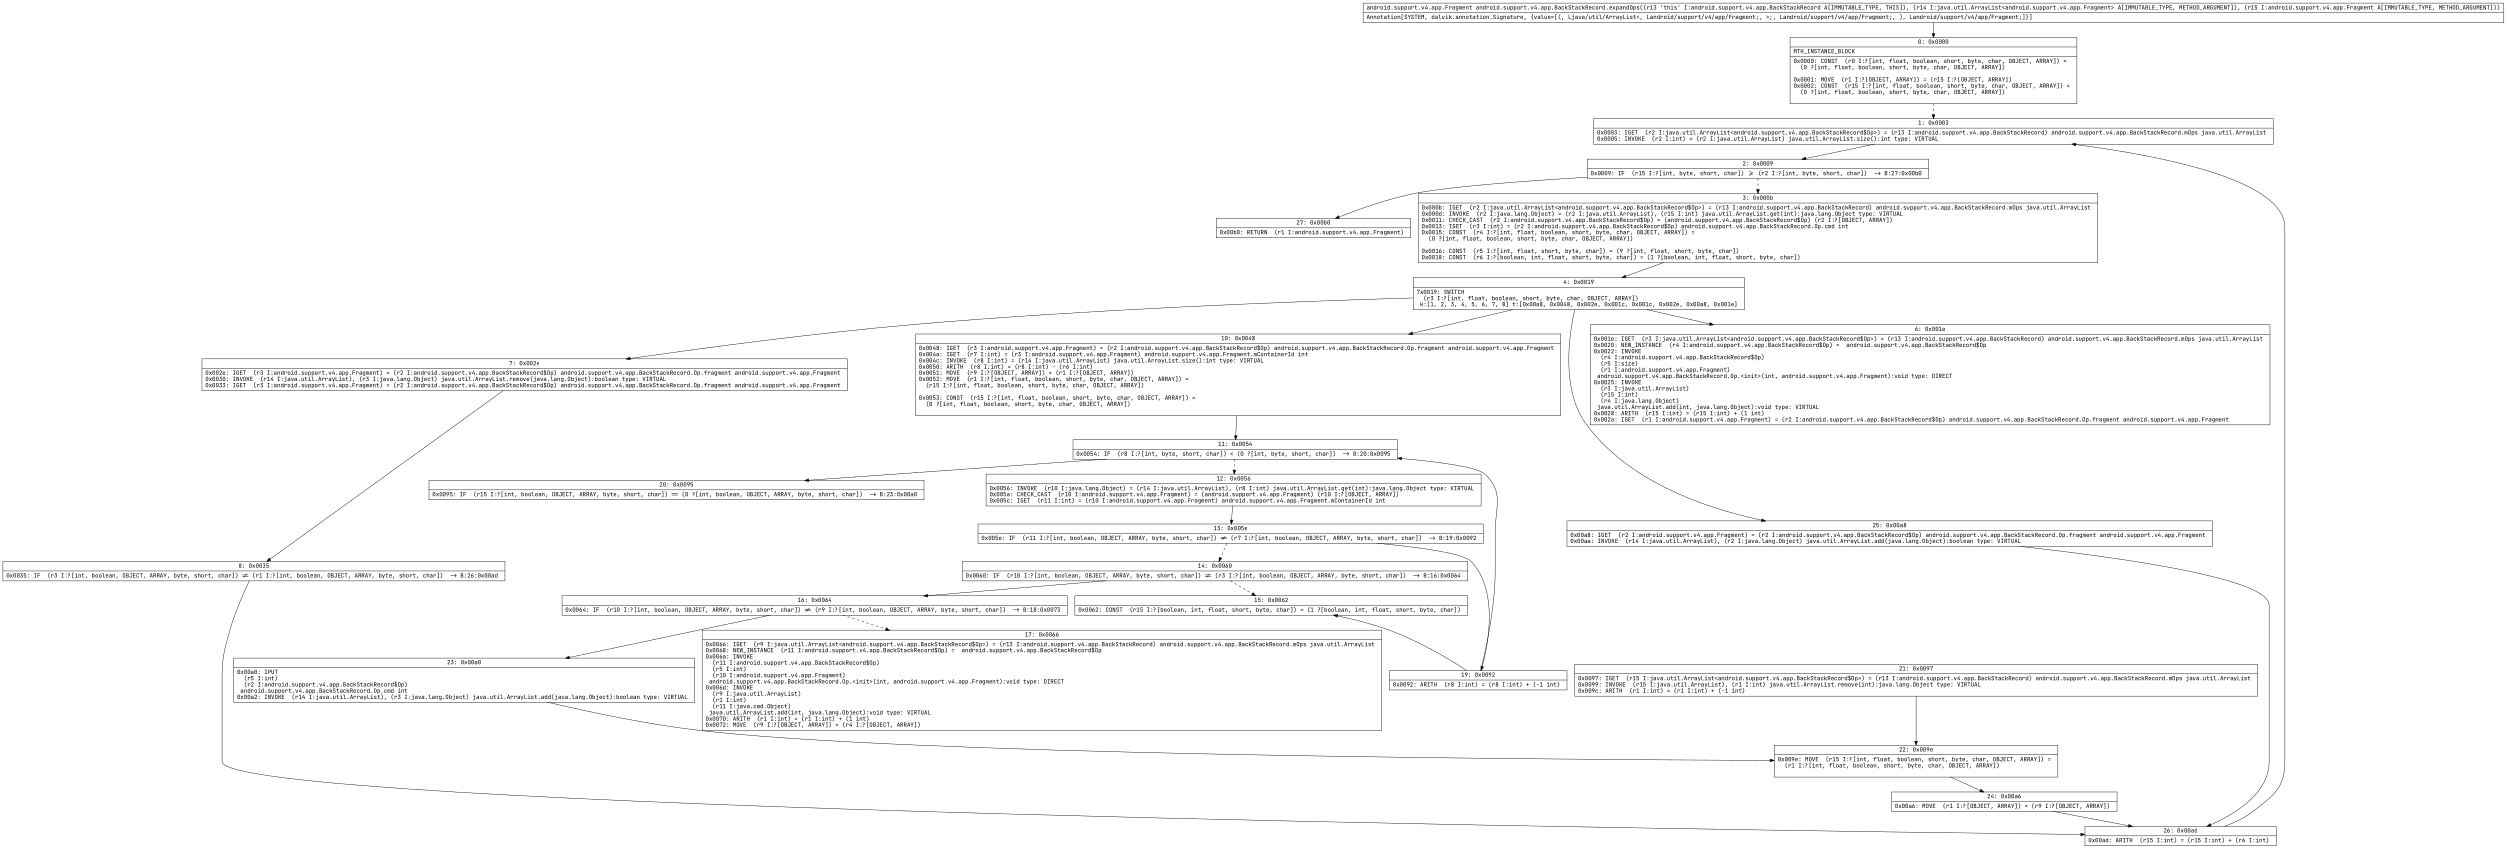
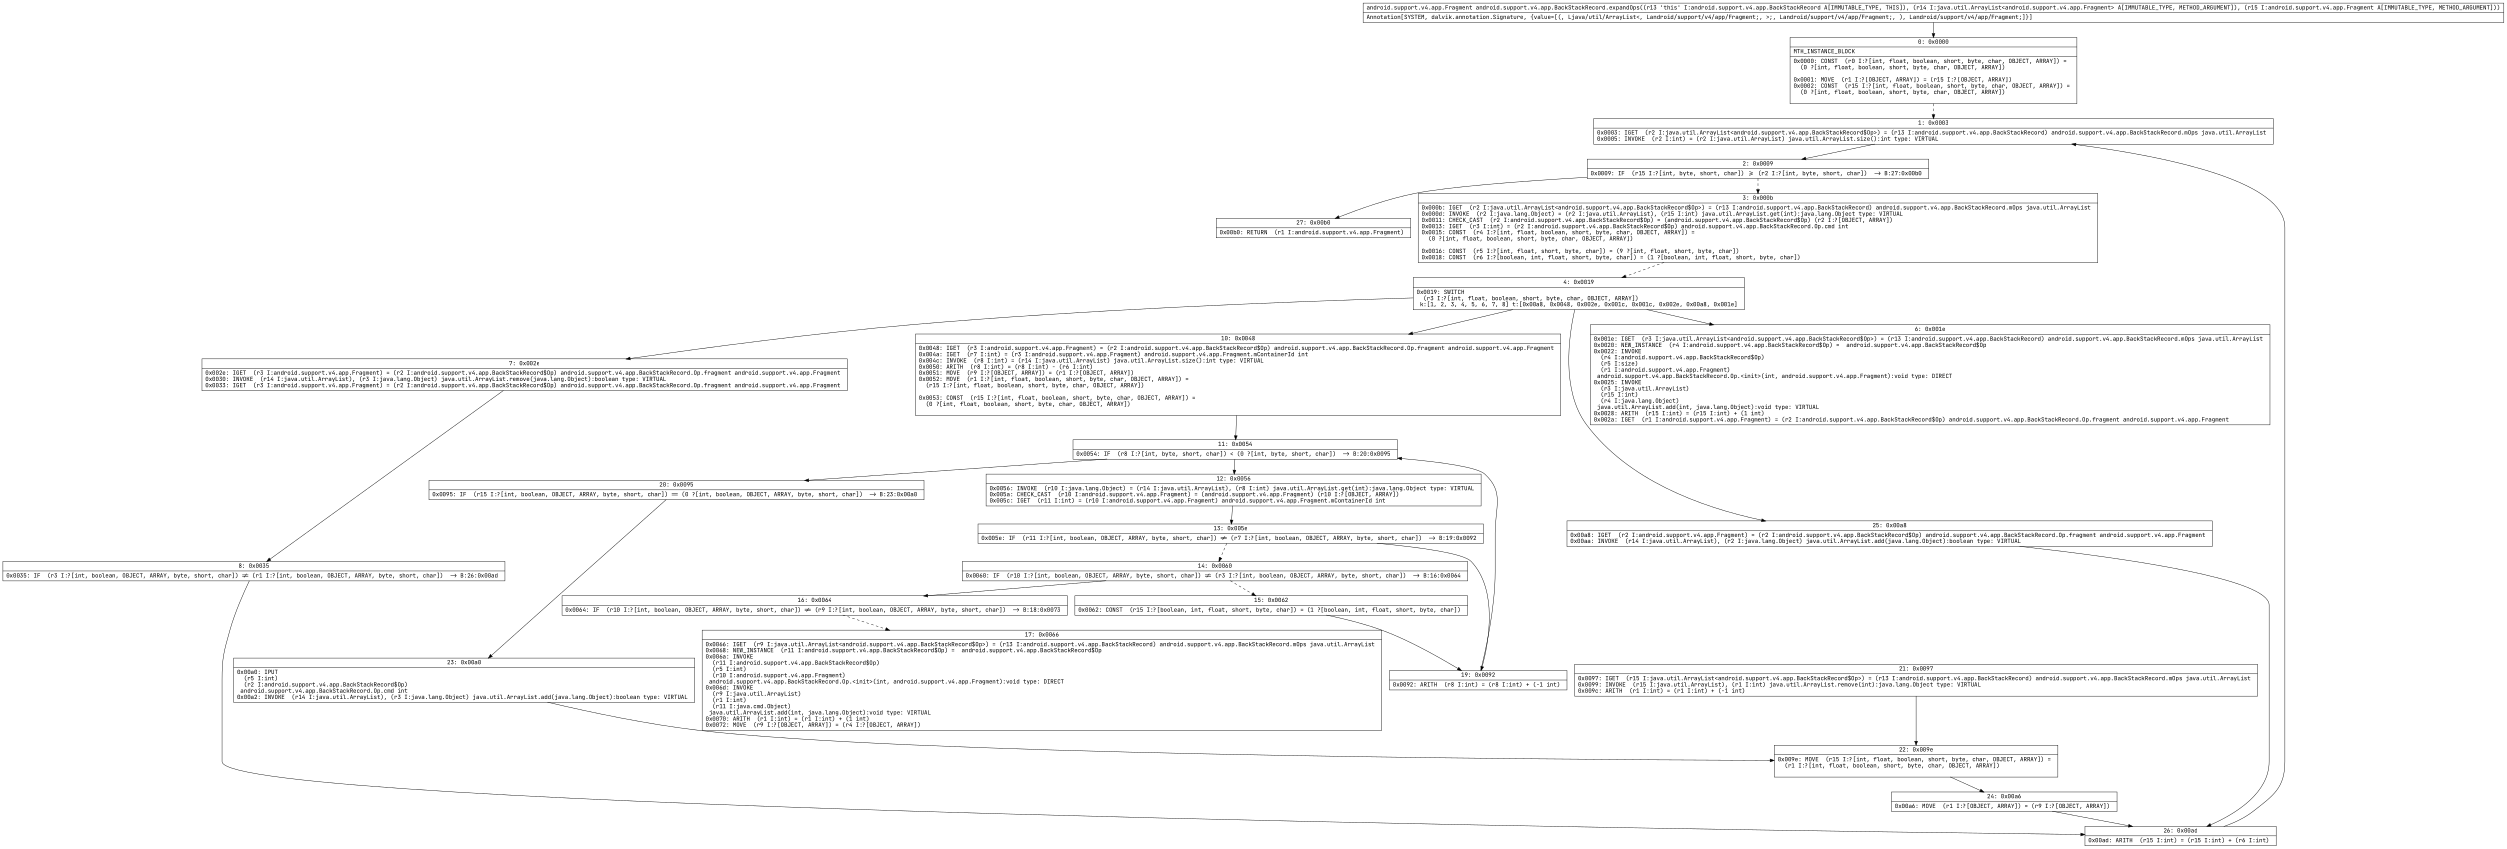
(1645, 269) -> (1645, 269)
(1444, 292) -> (1444, 292)
(1235, 465) -> (1235, 465)
(670, 636) -> (579, 577)
(1405, 637) -> (1395, 635)
